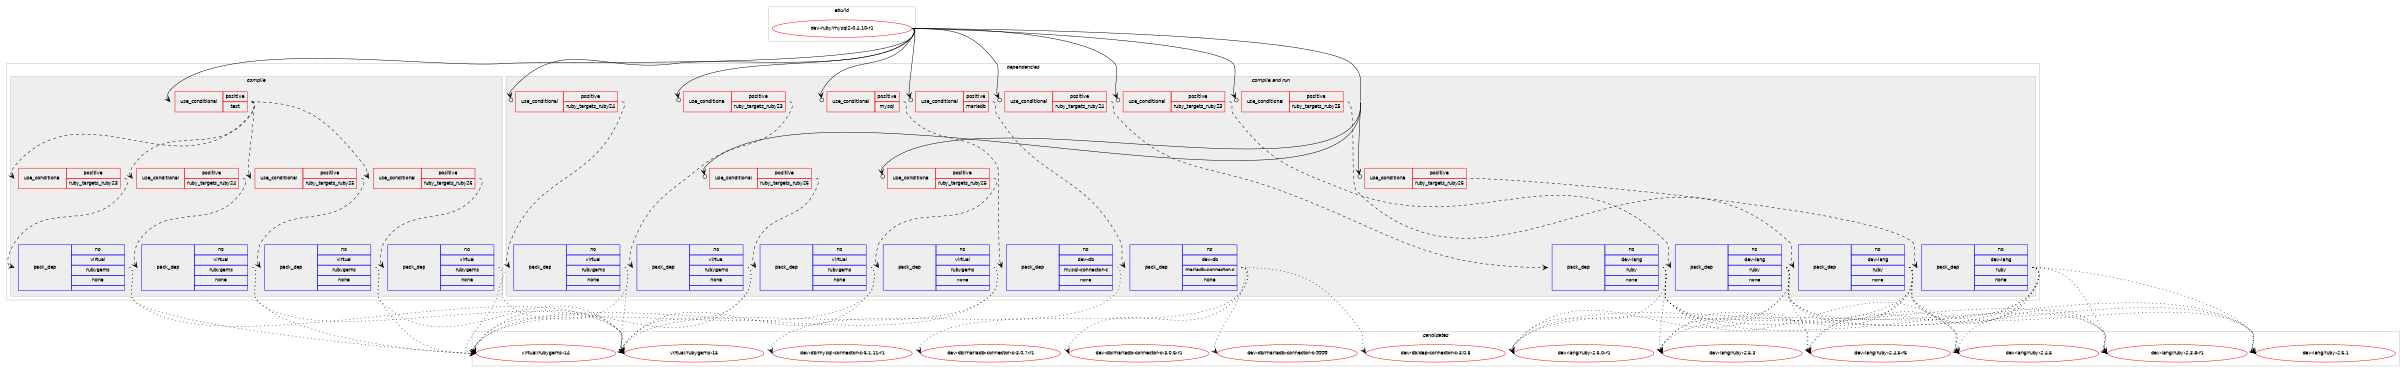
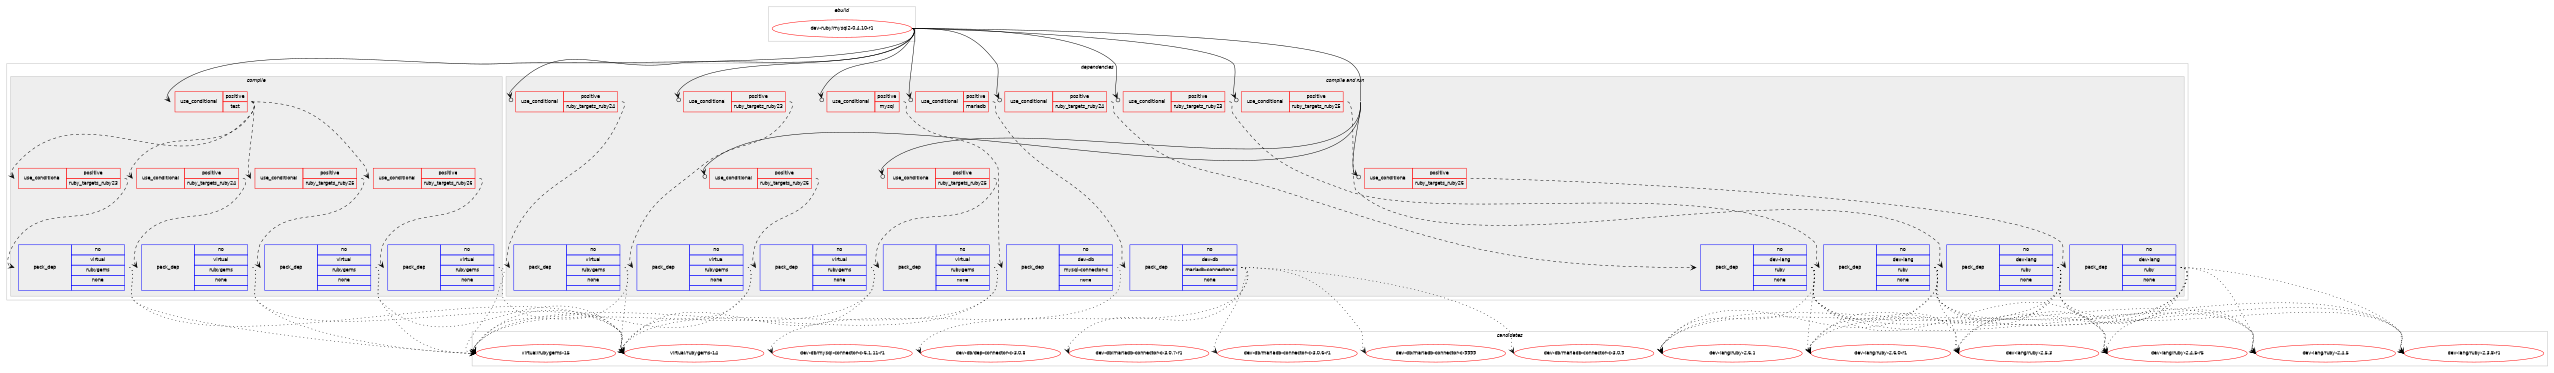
none -> (1584, 353)
